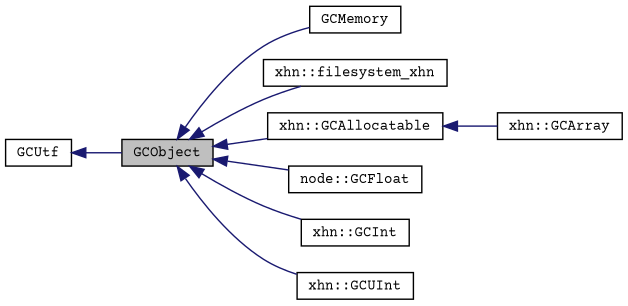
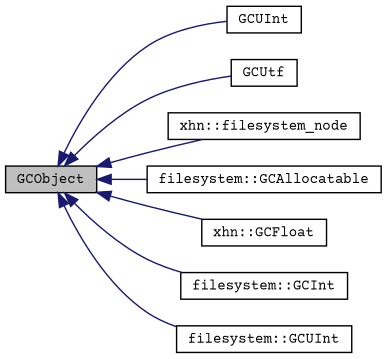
(355, 20) -> (264, 20)
(355, 73) -> (264, 126)
(355, 126) -> (264, 179)
(560, 126) -> none
(104, 153) -> (145, 101)
(355, 179) -> (264, 233)
(355, 233) -> (264, 286)
(355, 286) -> (264, 339)
